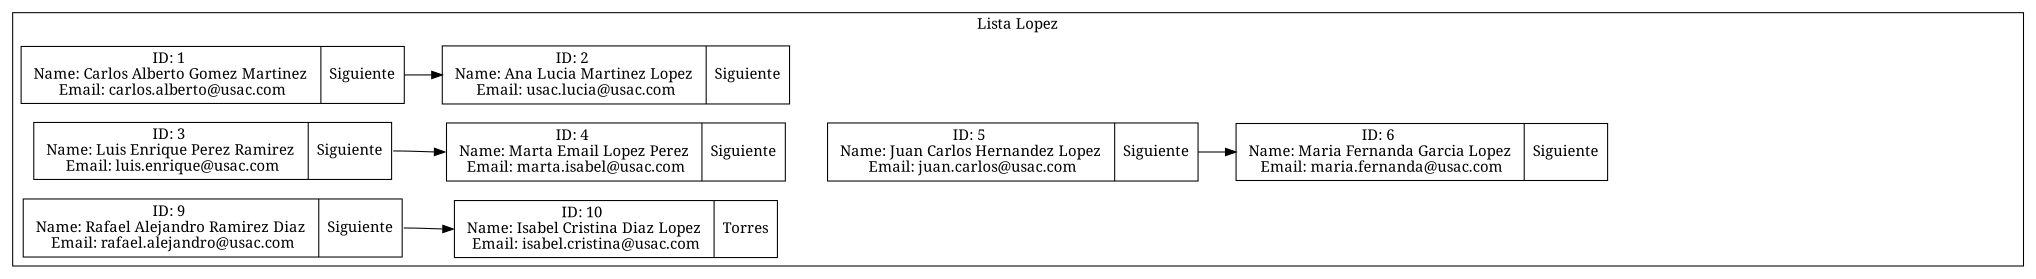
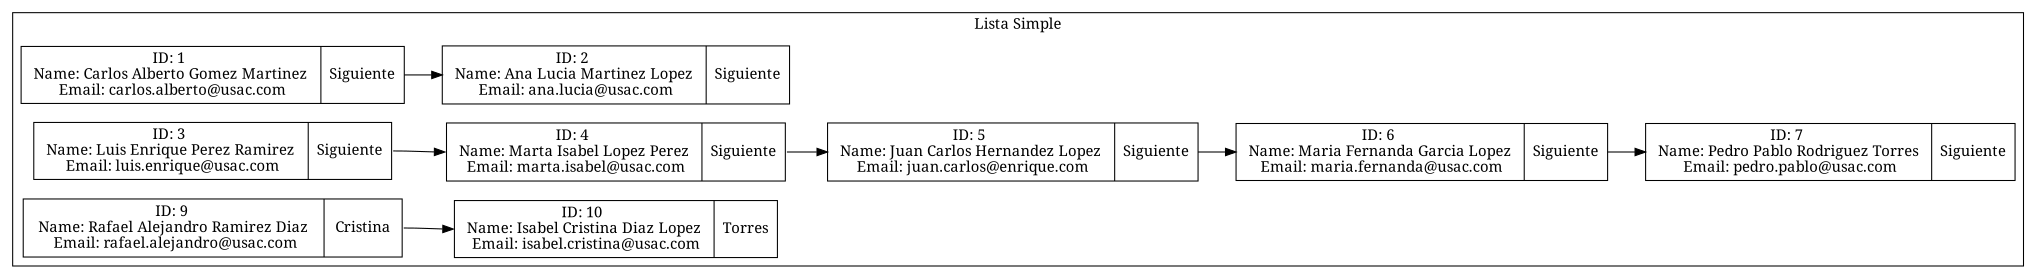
(1018, 25) -> (1018, 25)
(574, 90) -> (574, 90)
(574, 151) -> (574, 151)
none -> (802, 152)
none -> (1830, 152)
(971, 167) -> (971, 167)
(360, 227) -> (363, 227)
